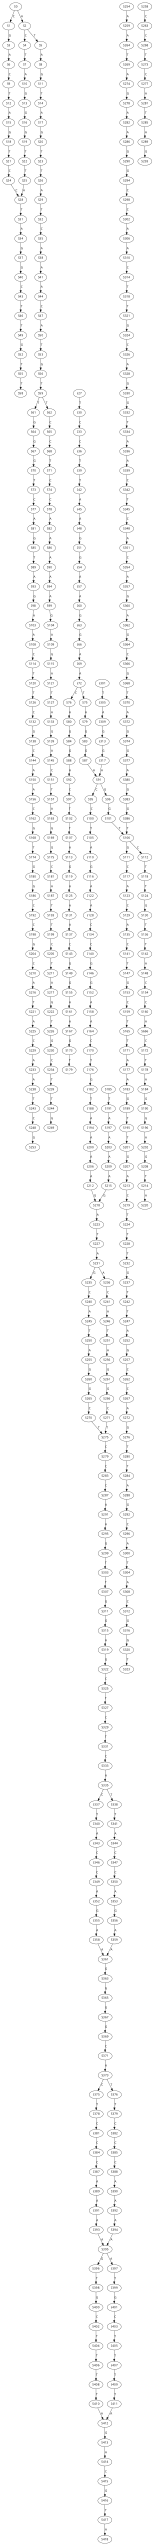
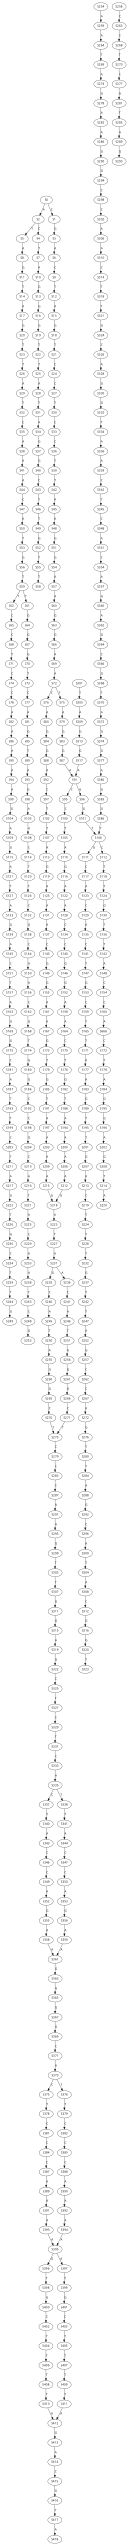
(14, 189) -> (54, 383)
none -> (46, 1079)
